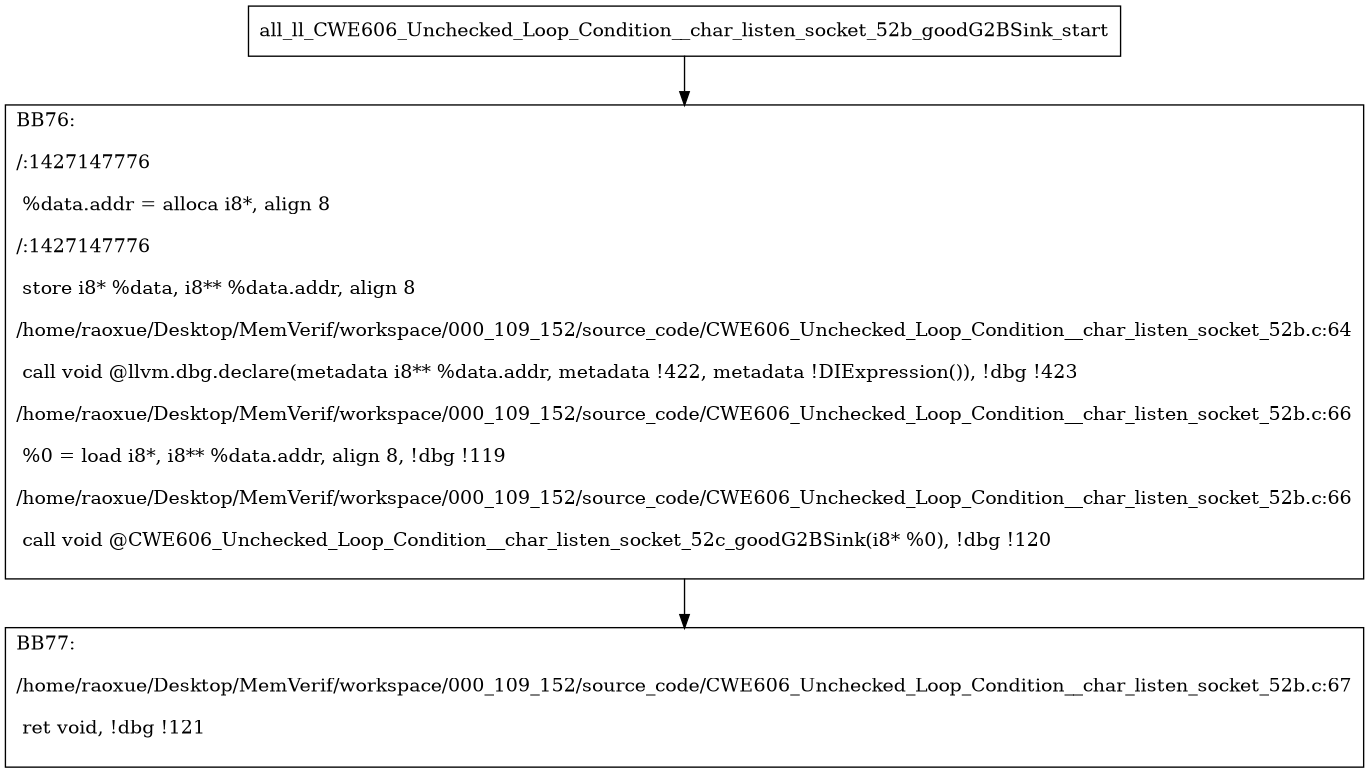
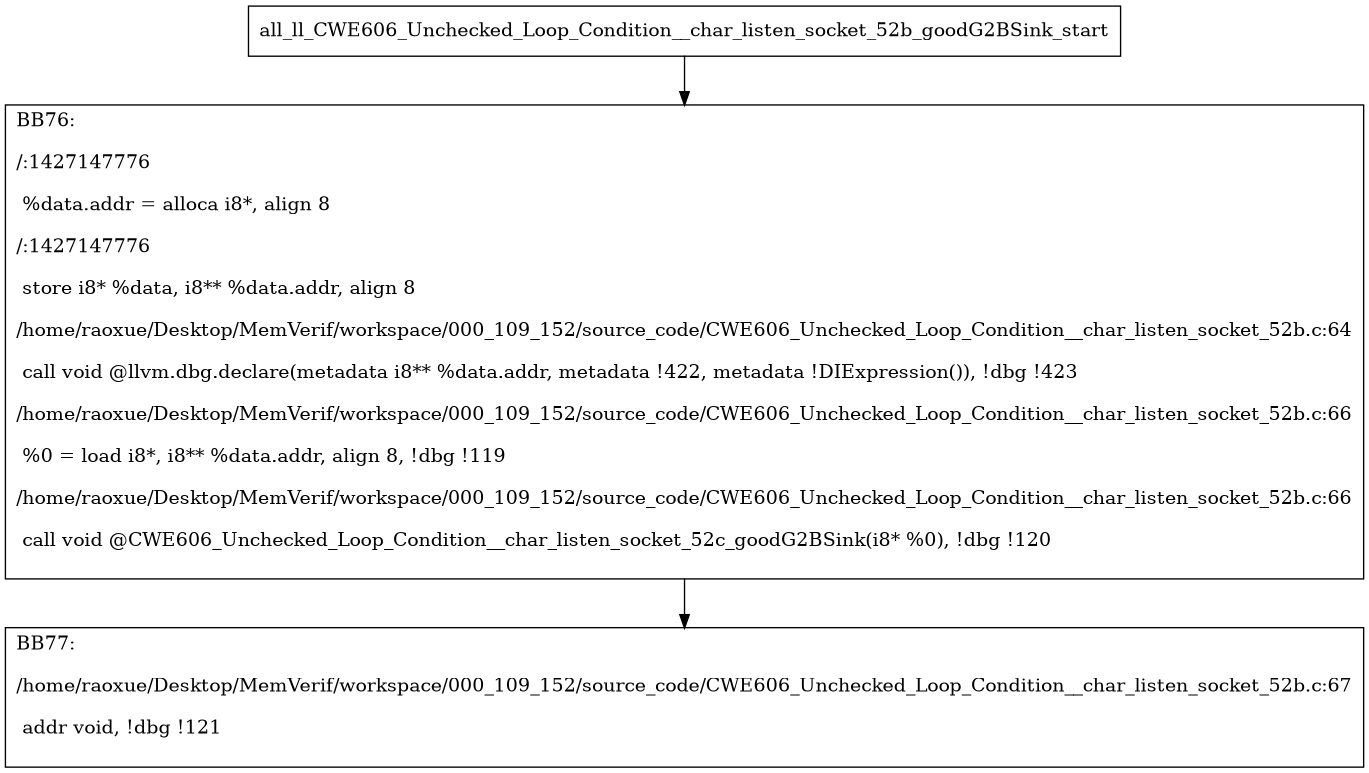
(111, 728) -> (119, 728)
